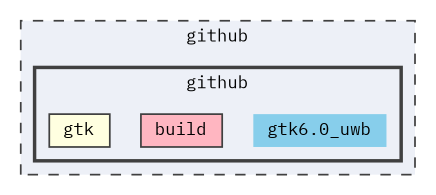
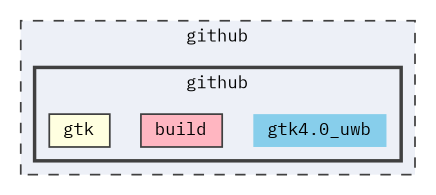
(320, 131) -> (320, 131)
